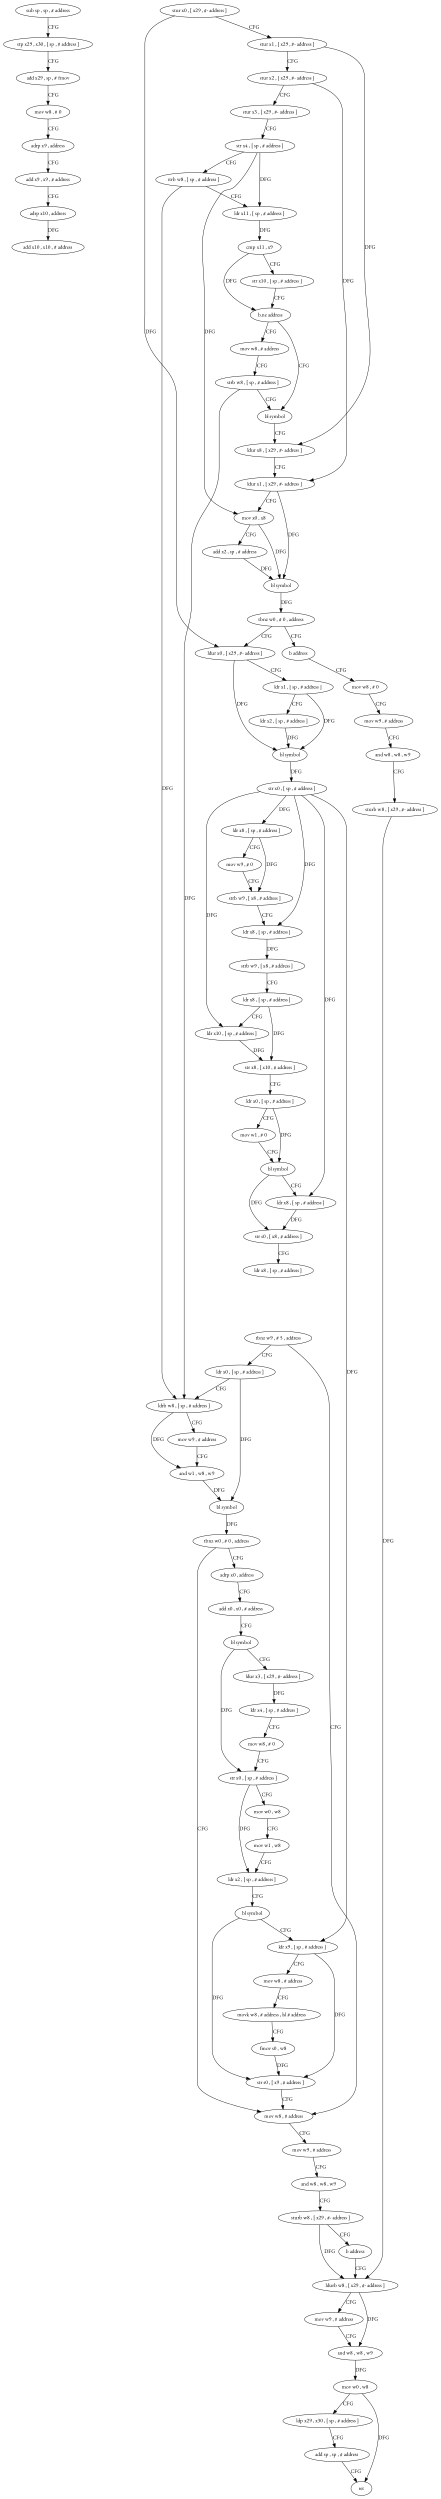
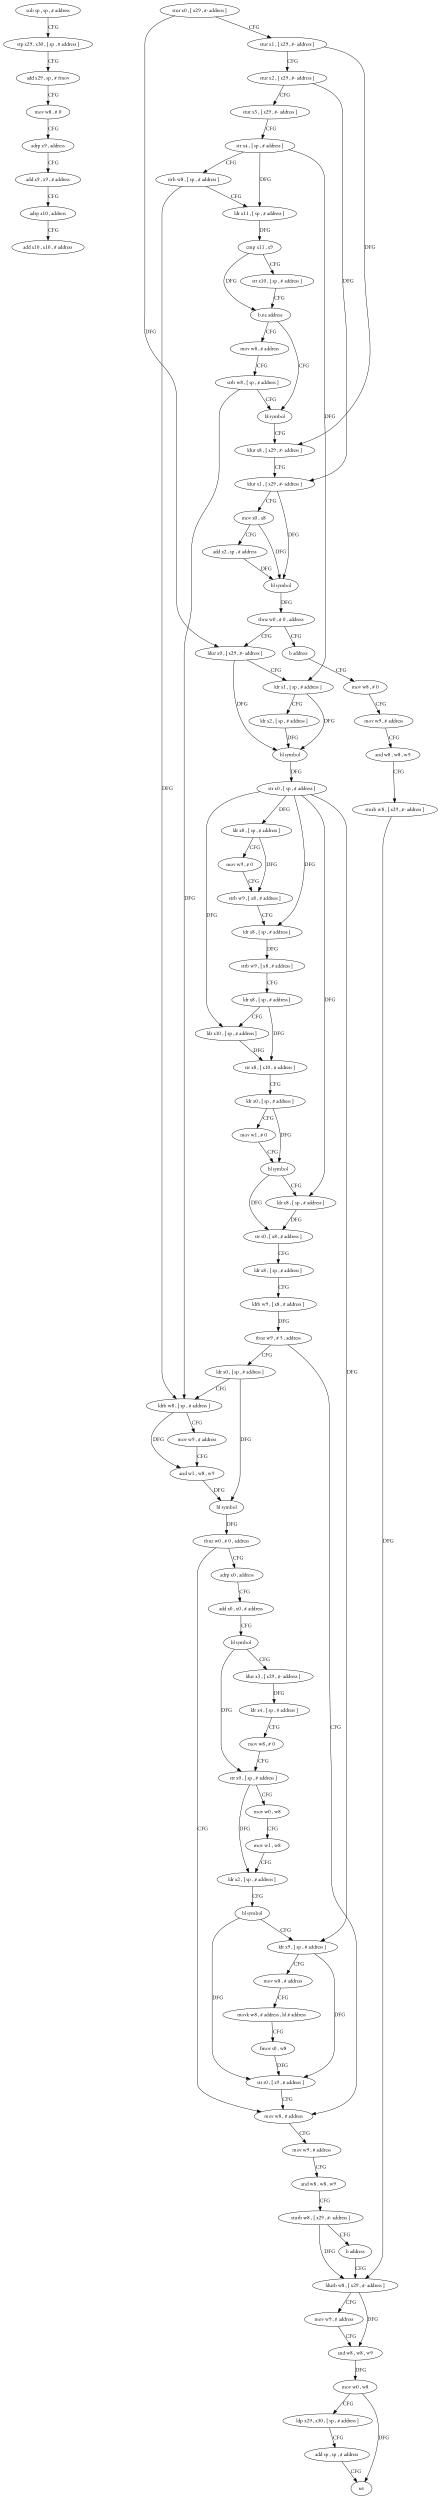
(53, 230) -> (53, 230)
(204, 330) -> (325, 406)
none -> (278, 1304)
